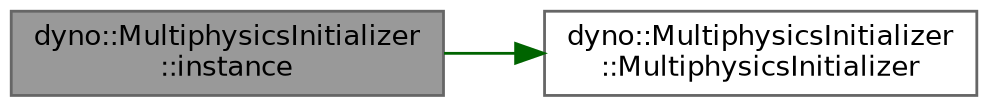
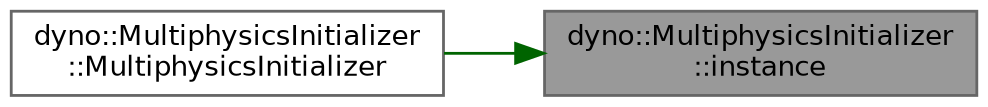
(480, 53) -> (480, 53)
